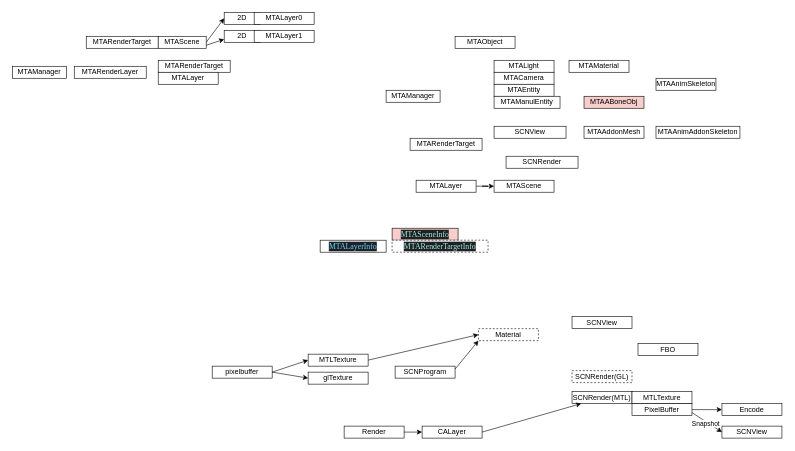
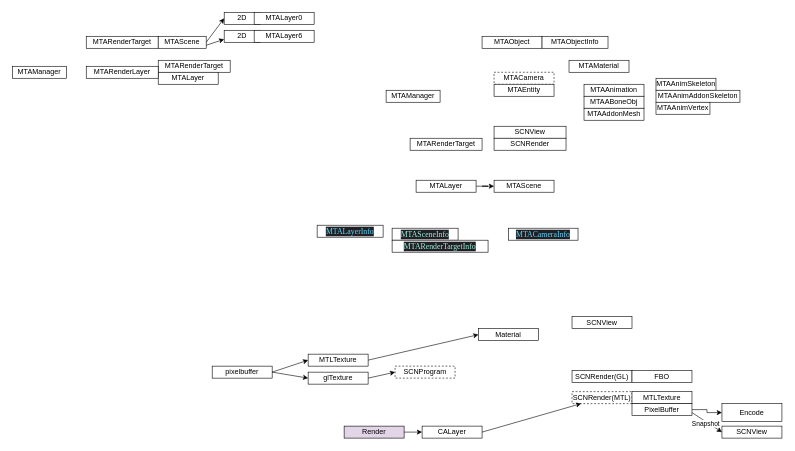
(284, 36) -> (284, 36)
(485, 42) -> (512, 42)
none -> (575, 42)
(524, 66) -> none
(110, 72) -> (122, 72)
(524, 78) -> (524, 78)
none -> (614, 90)
(527, 102) -> none
(614, 102) -> (614, 102)
none -> (683, 108)
(614, 132) -> (614, 114)
(698, 132) -> (698, 96)
(542, 162) -> (530, 144)
(425, 234) -> (425, 234)
none -> (543, 234)
(353, 246) -> (350, 231)
(440, 246) -> (440, 246)
(509, 335) -> (509, 335)
(668, 350) -> (662, 377)
(465, 357) -> none
(425, 372) -> (425, 372)
none -> (379, 376)
(602, 377) -> (602, 377)
(602, 398) -> (602, 398)
(752, 410) -> (752, 413)
(374, 432) -> (374, 432)
